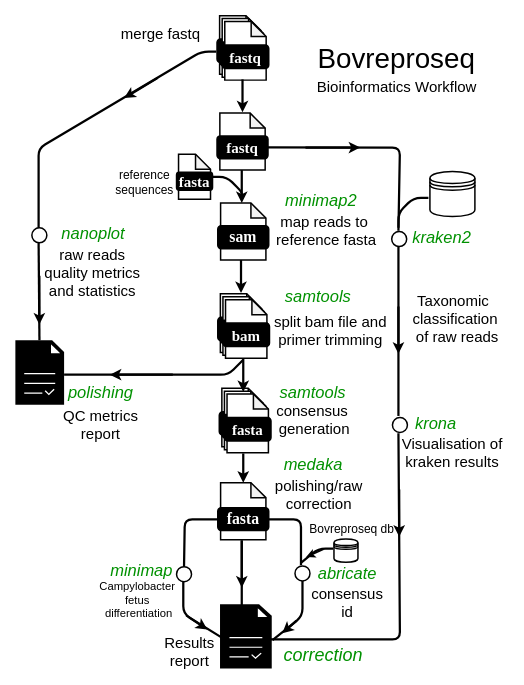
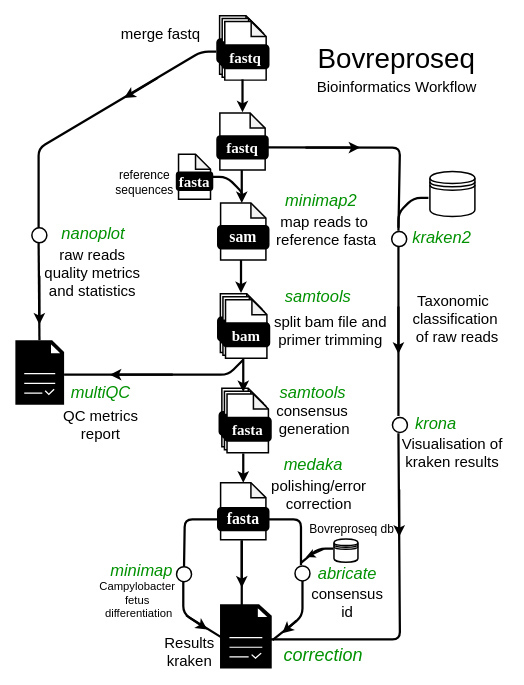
(101, 393) -> (101, 393)
(319, 495) -> (319, 495)
(190, 651) -> (190, 651)
